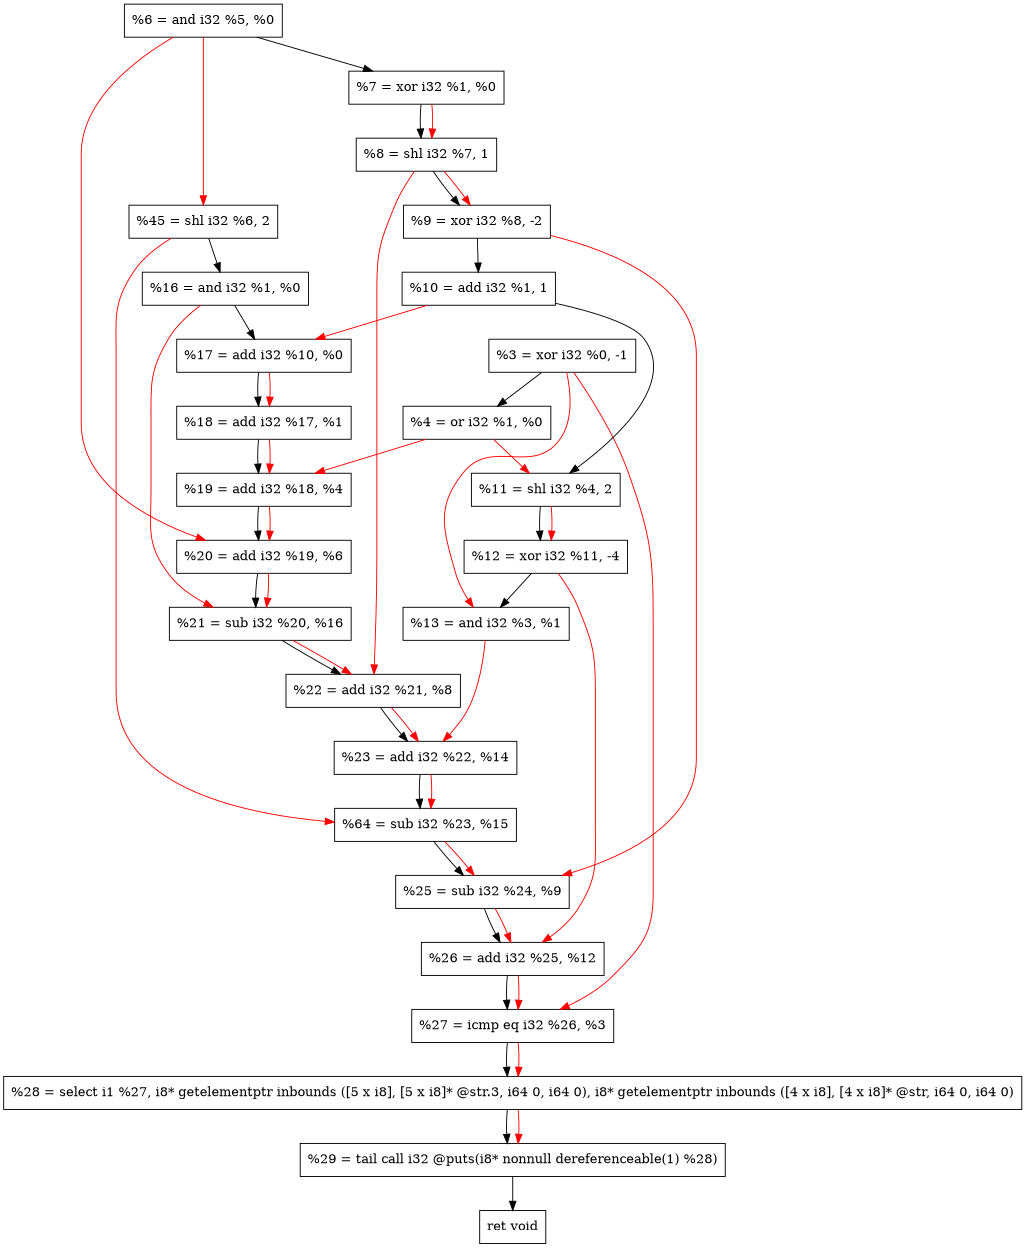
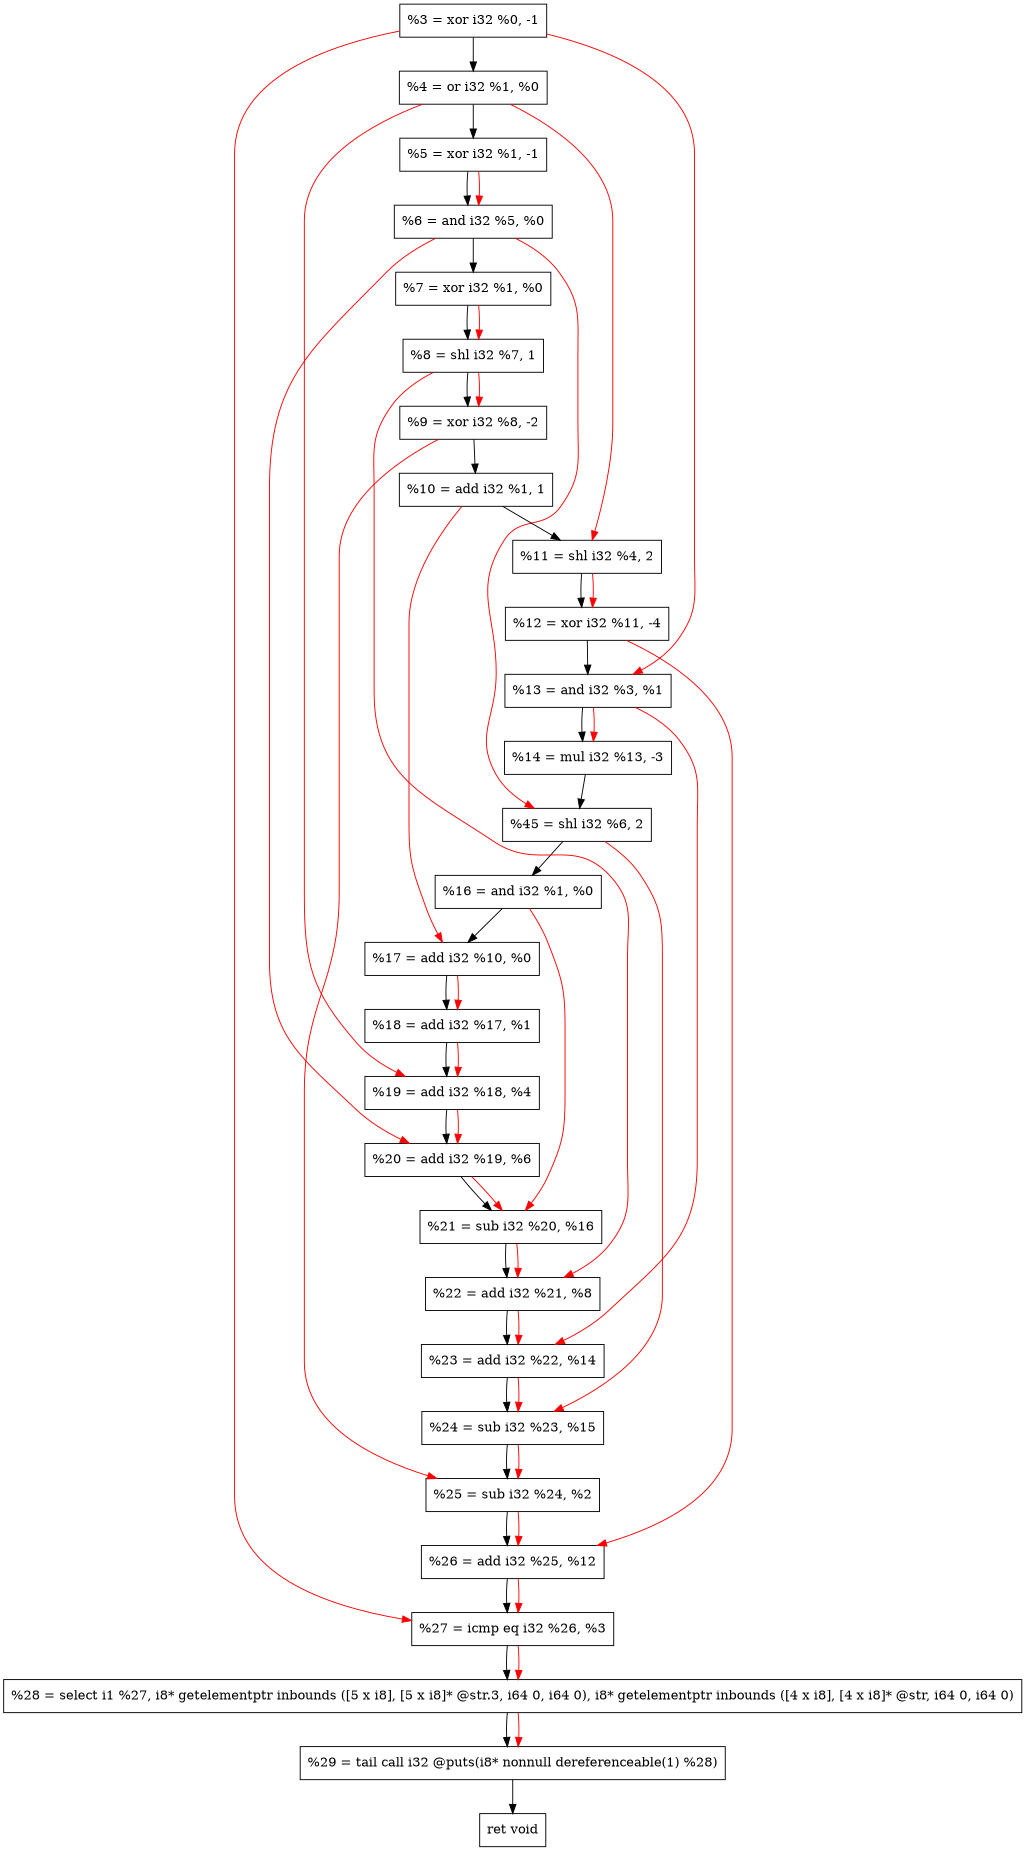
none -> (473, 155)
none -> (588, 758)
(426, 825) -> (513, 1428)
(482, 892) -> (513, 1495)
